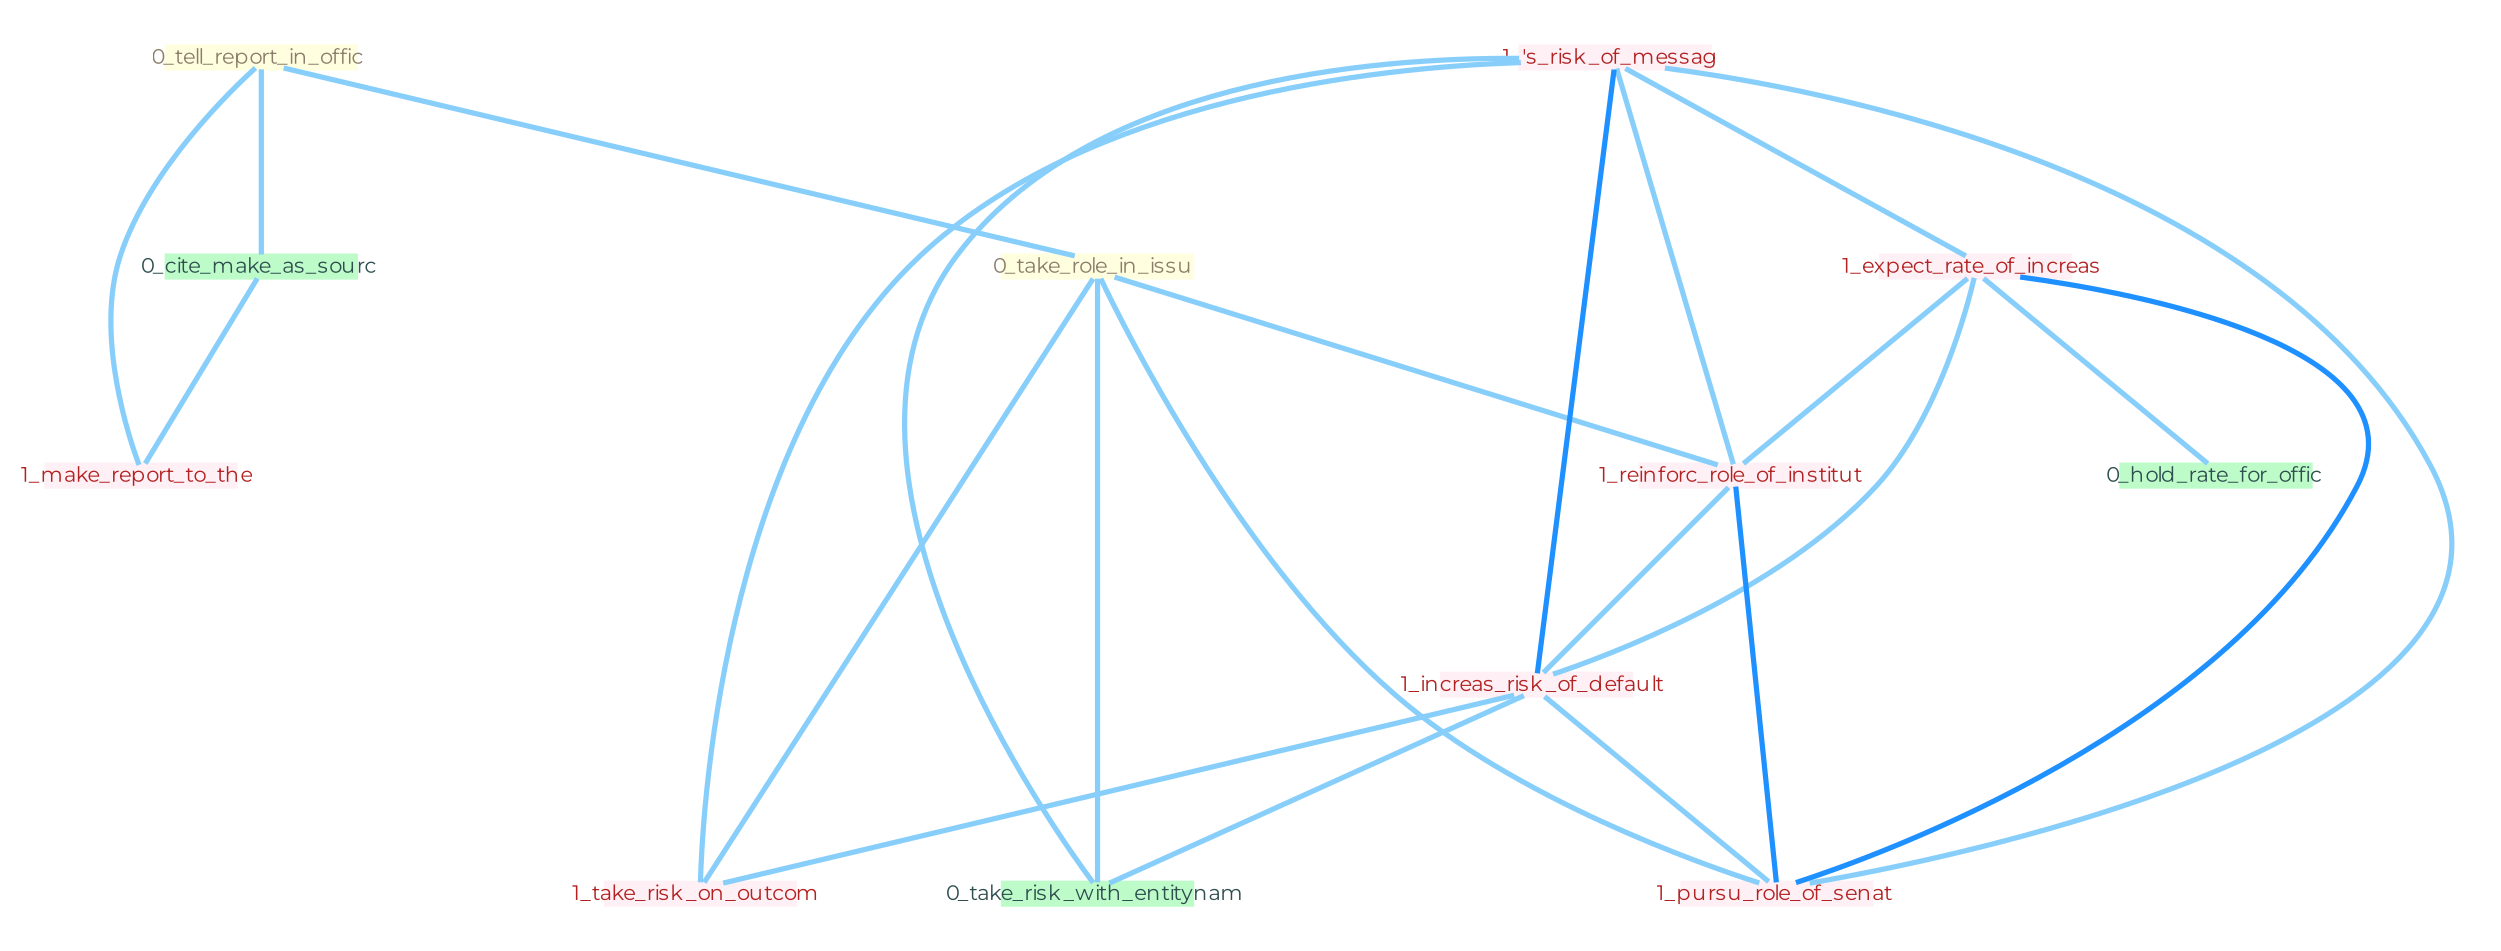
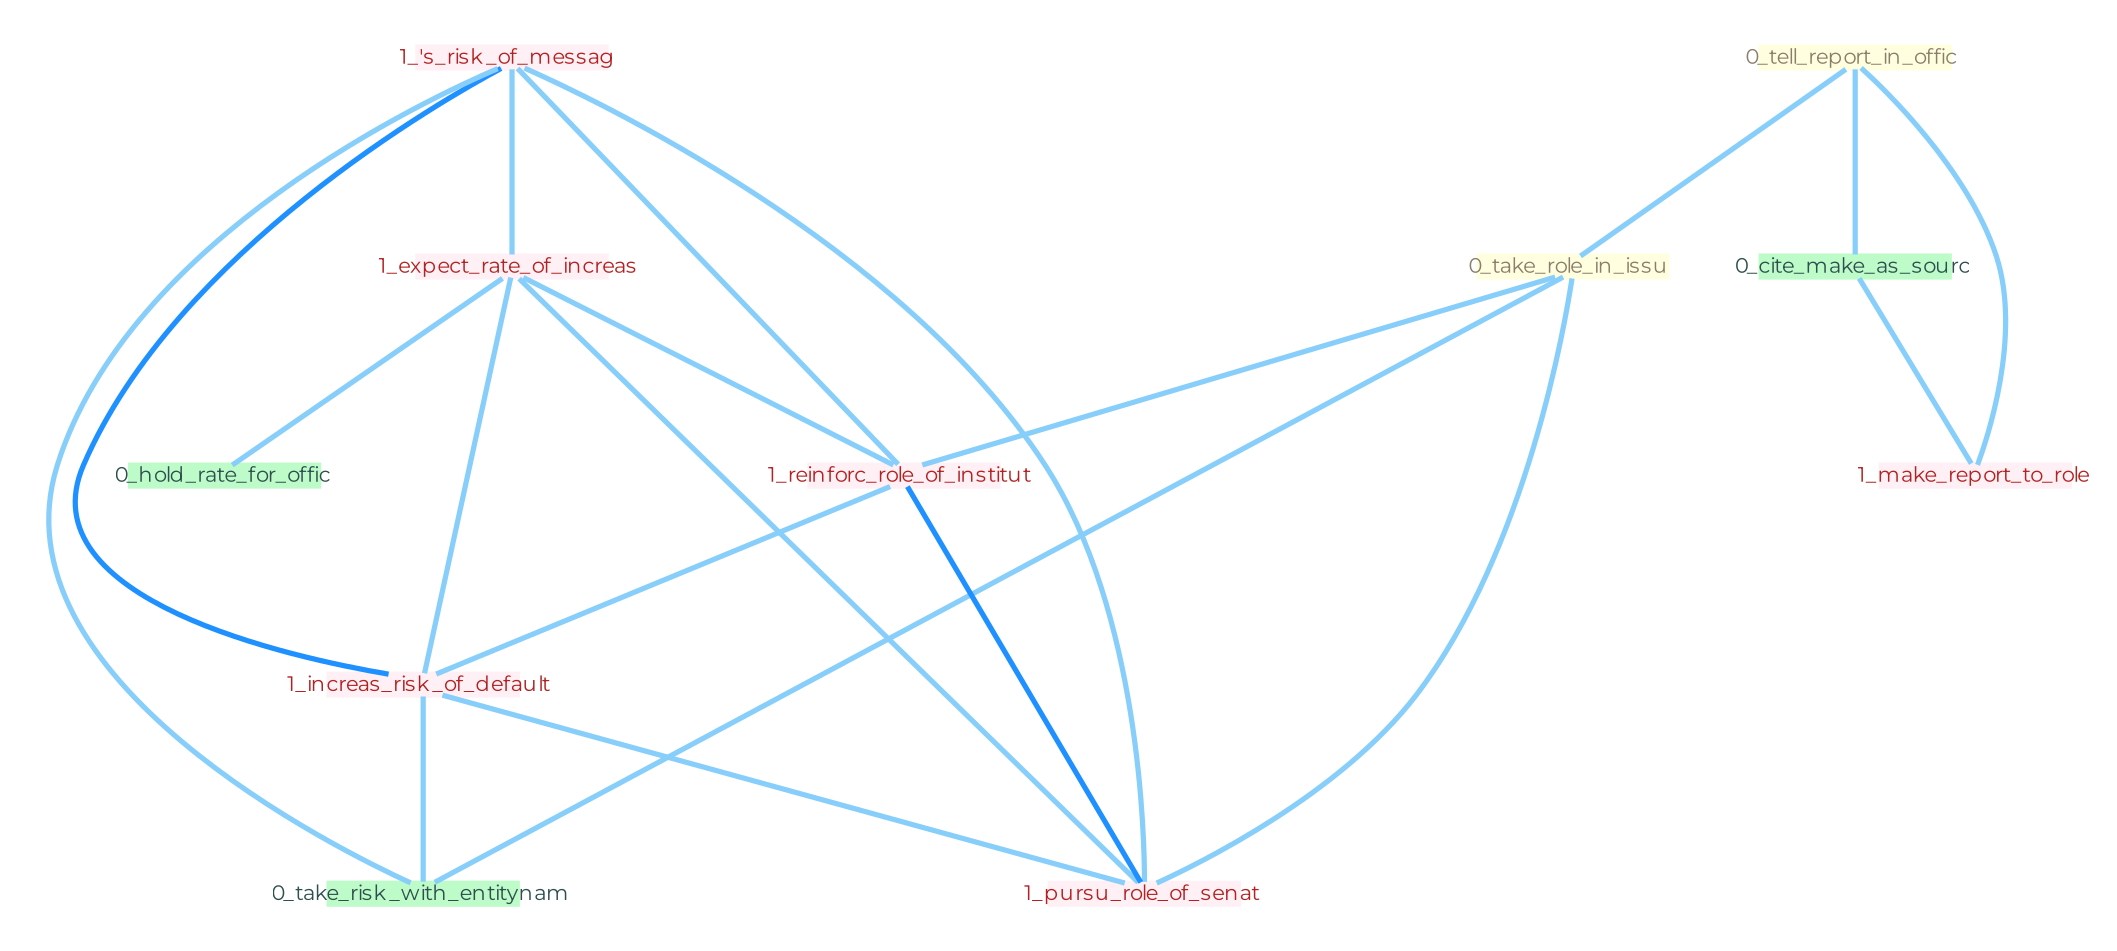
(141, 476) -> (1975, 476)
(2285, 588) -> (829, 581)
(700, 894) -> none
